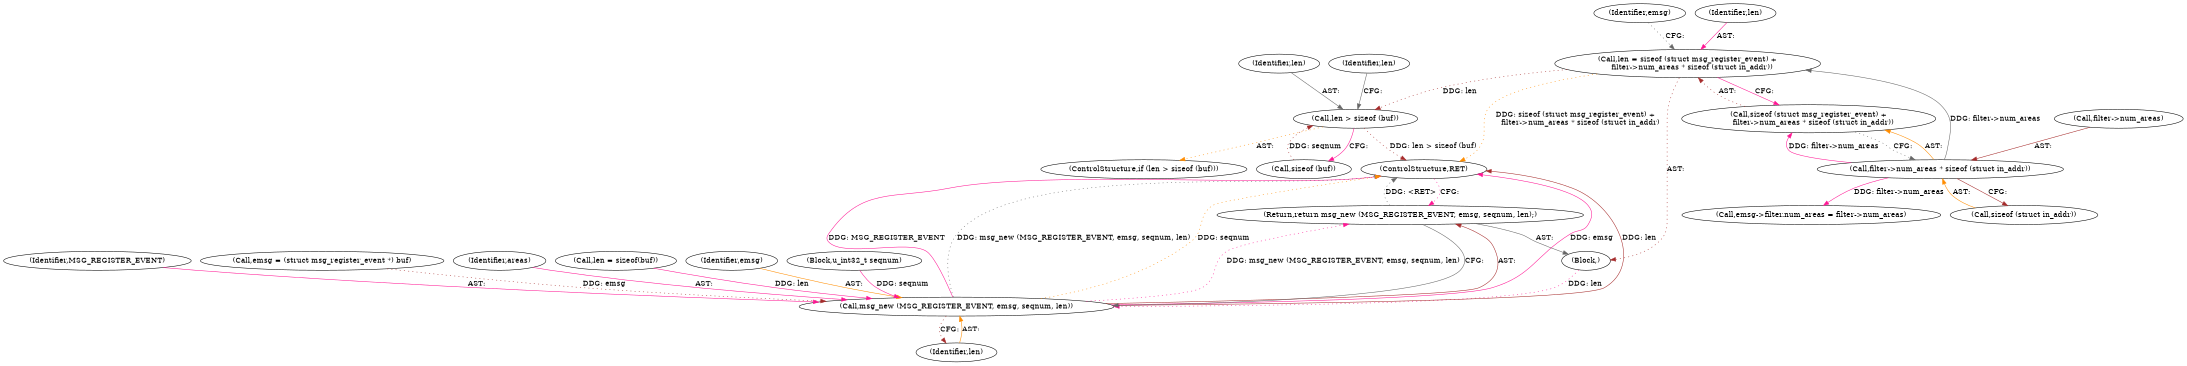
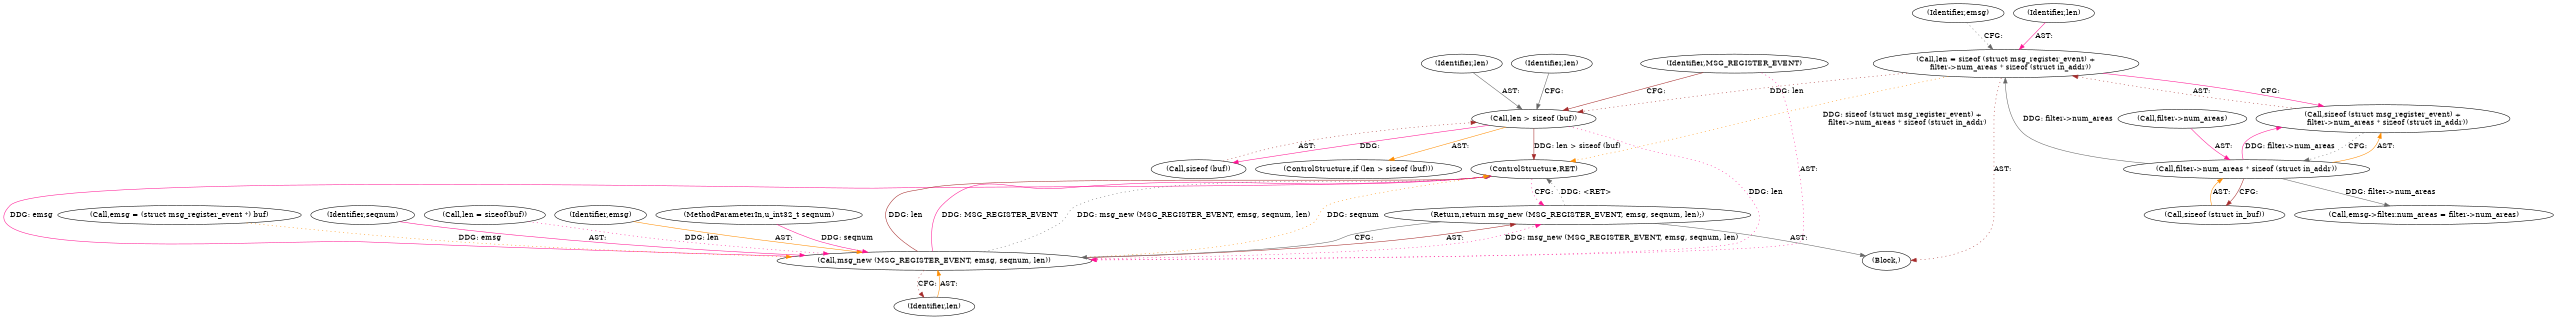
none -> (1636, 91)
(1254, 143) -> (1450, 143)
(2033, 143) -> (2207, 144)
(1382, 144) -> (1534, 141)
(1315, 146) -> (1309, 146)
(1360, 146) -> (1371, 146)
(1857, 187) -> (2333, 191)
(2024, 215) -> (2215, 215)
(500, 261) -> (363, 215)
(854, 261) -> (759, 215)
(760, 286) -> (676, 241)
(488, 288) -> (1716, 250)
(604, 289) -> (476, 243)
(1352, 303) -> (1725, 245)
